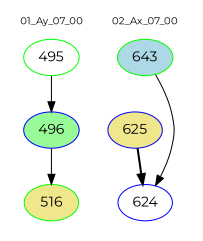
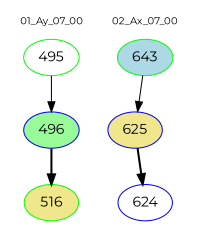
(174, 125) -> (141, 89)
(51, 161) -> (51, 161)
